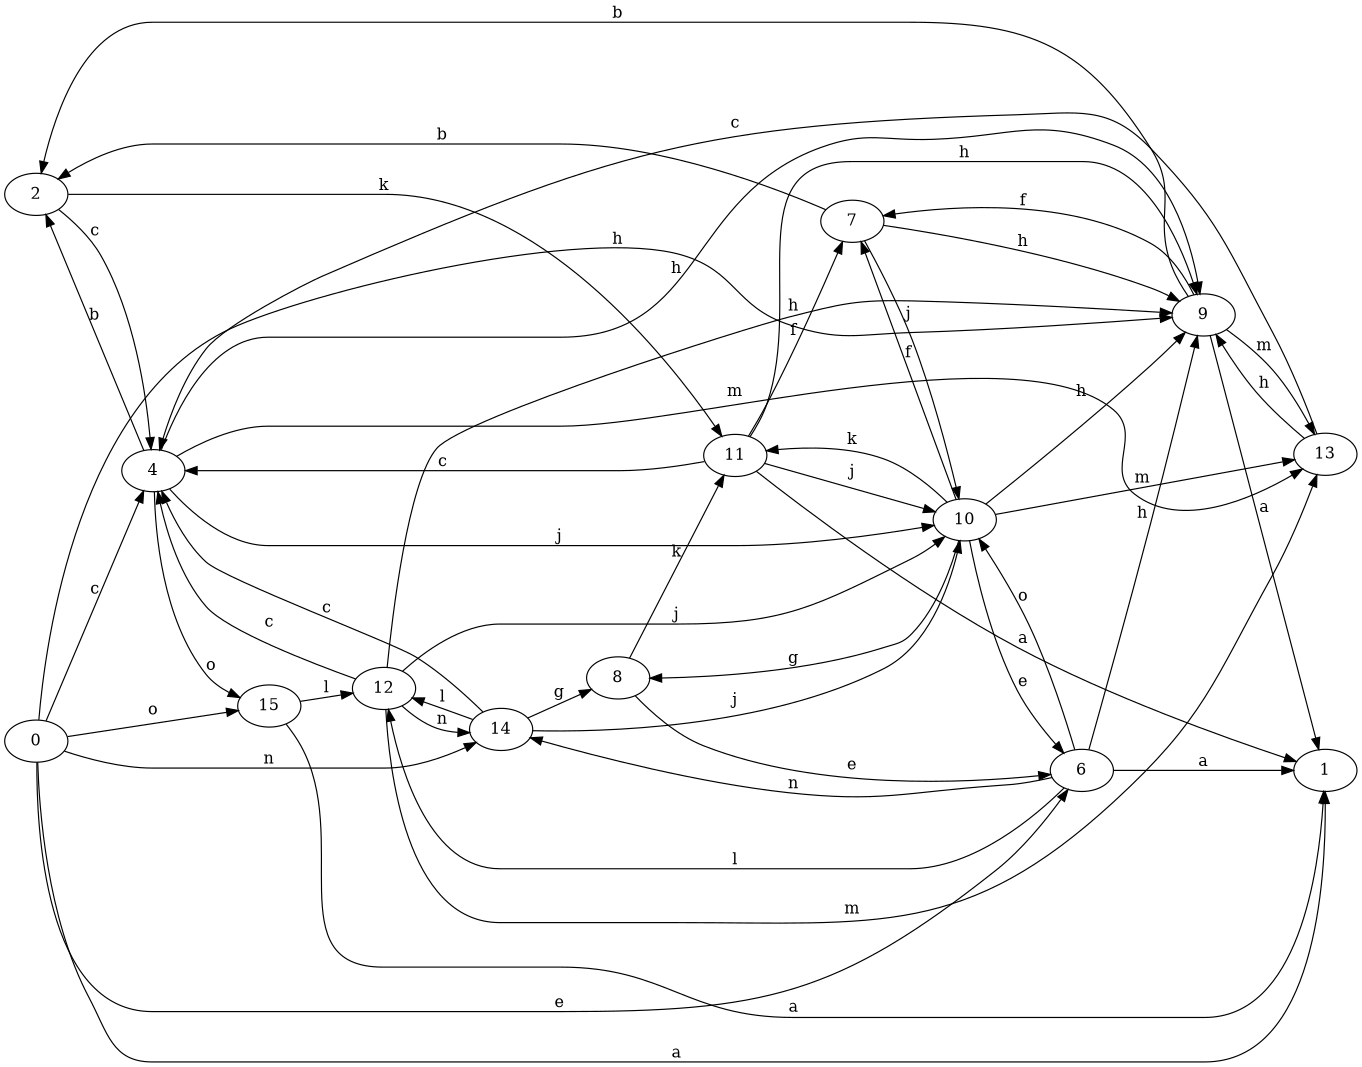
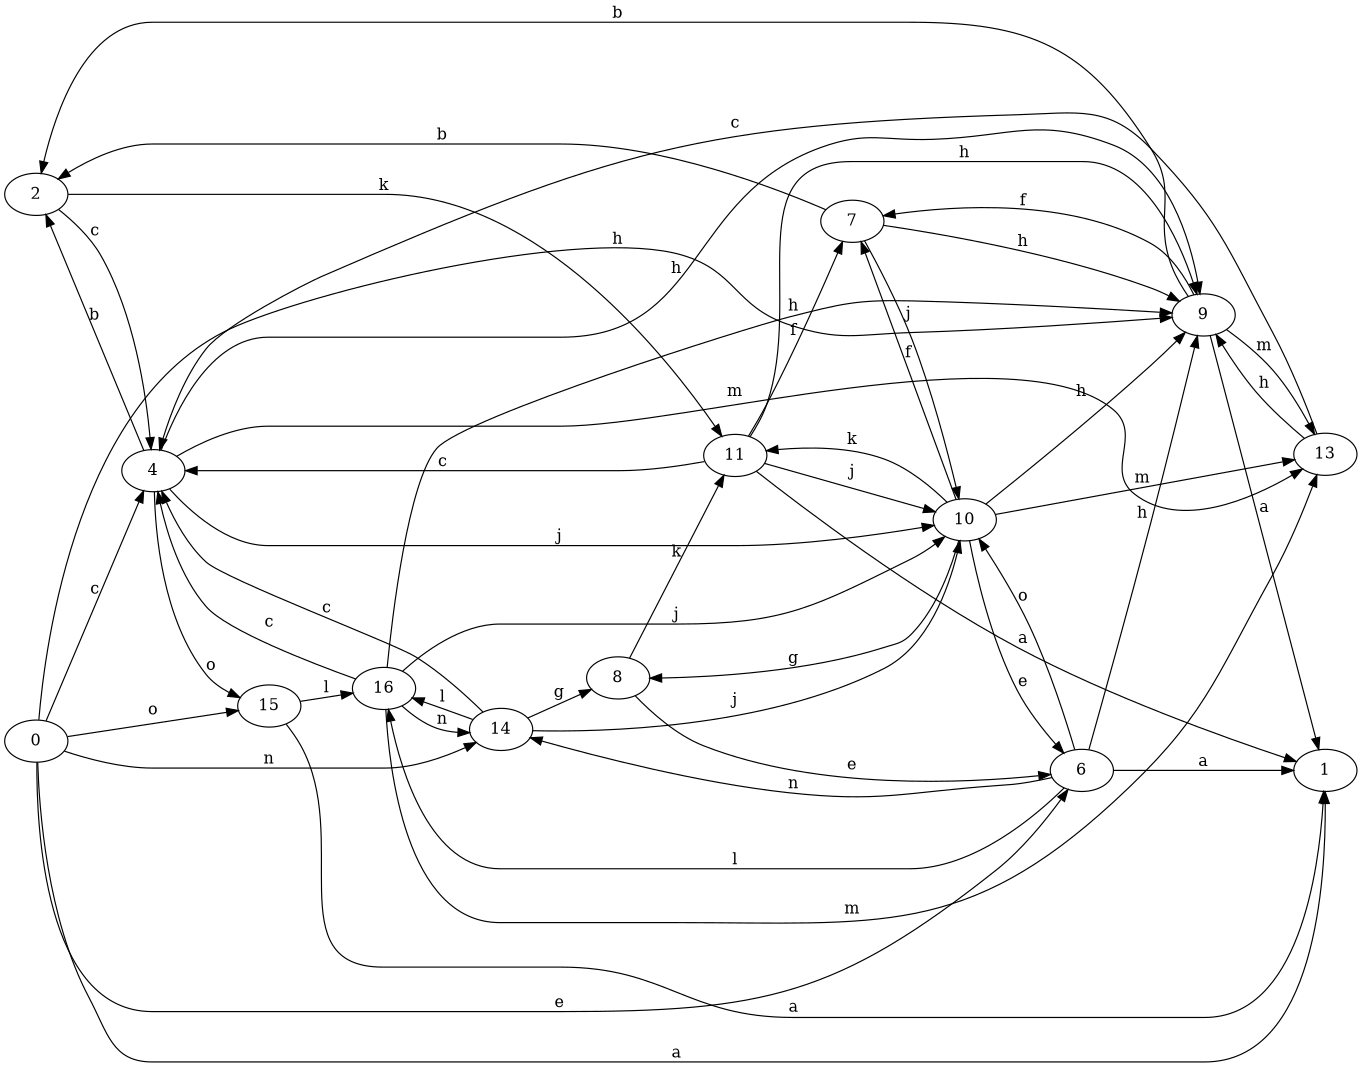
(384, 688) -> (384, 688)
